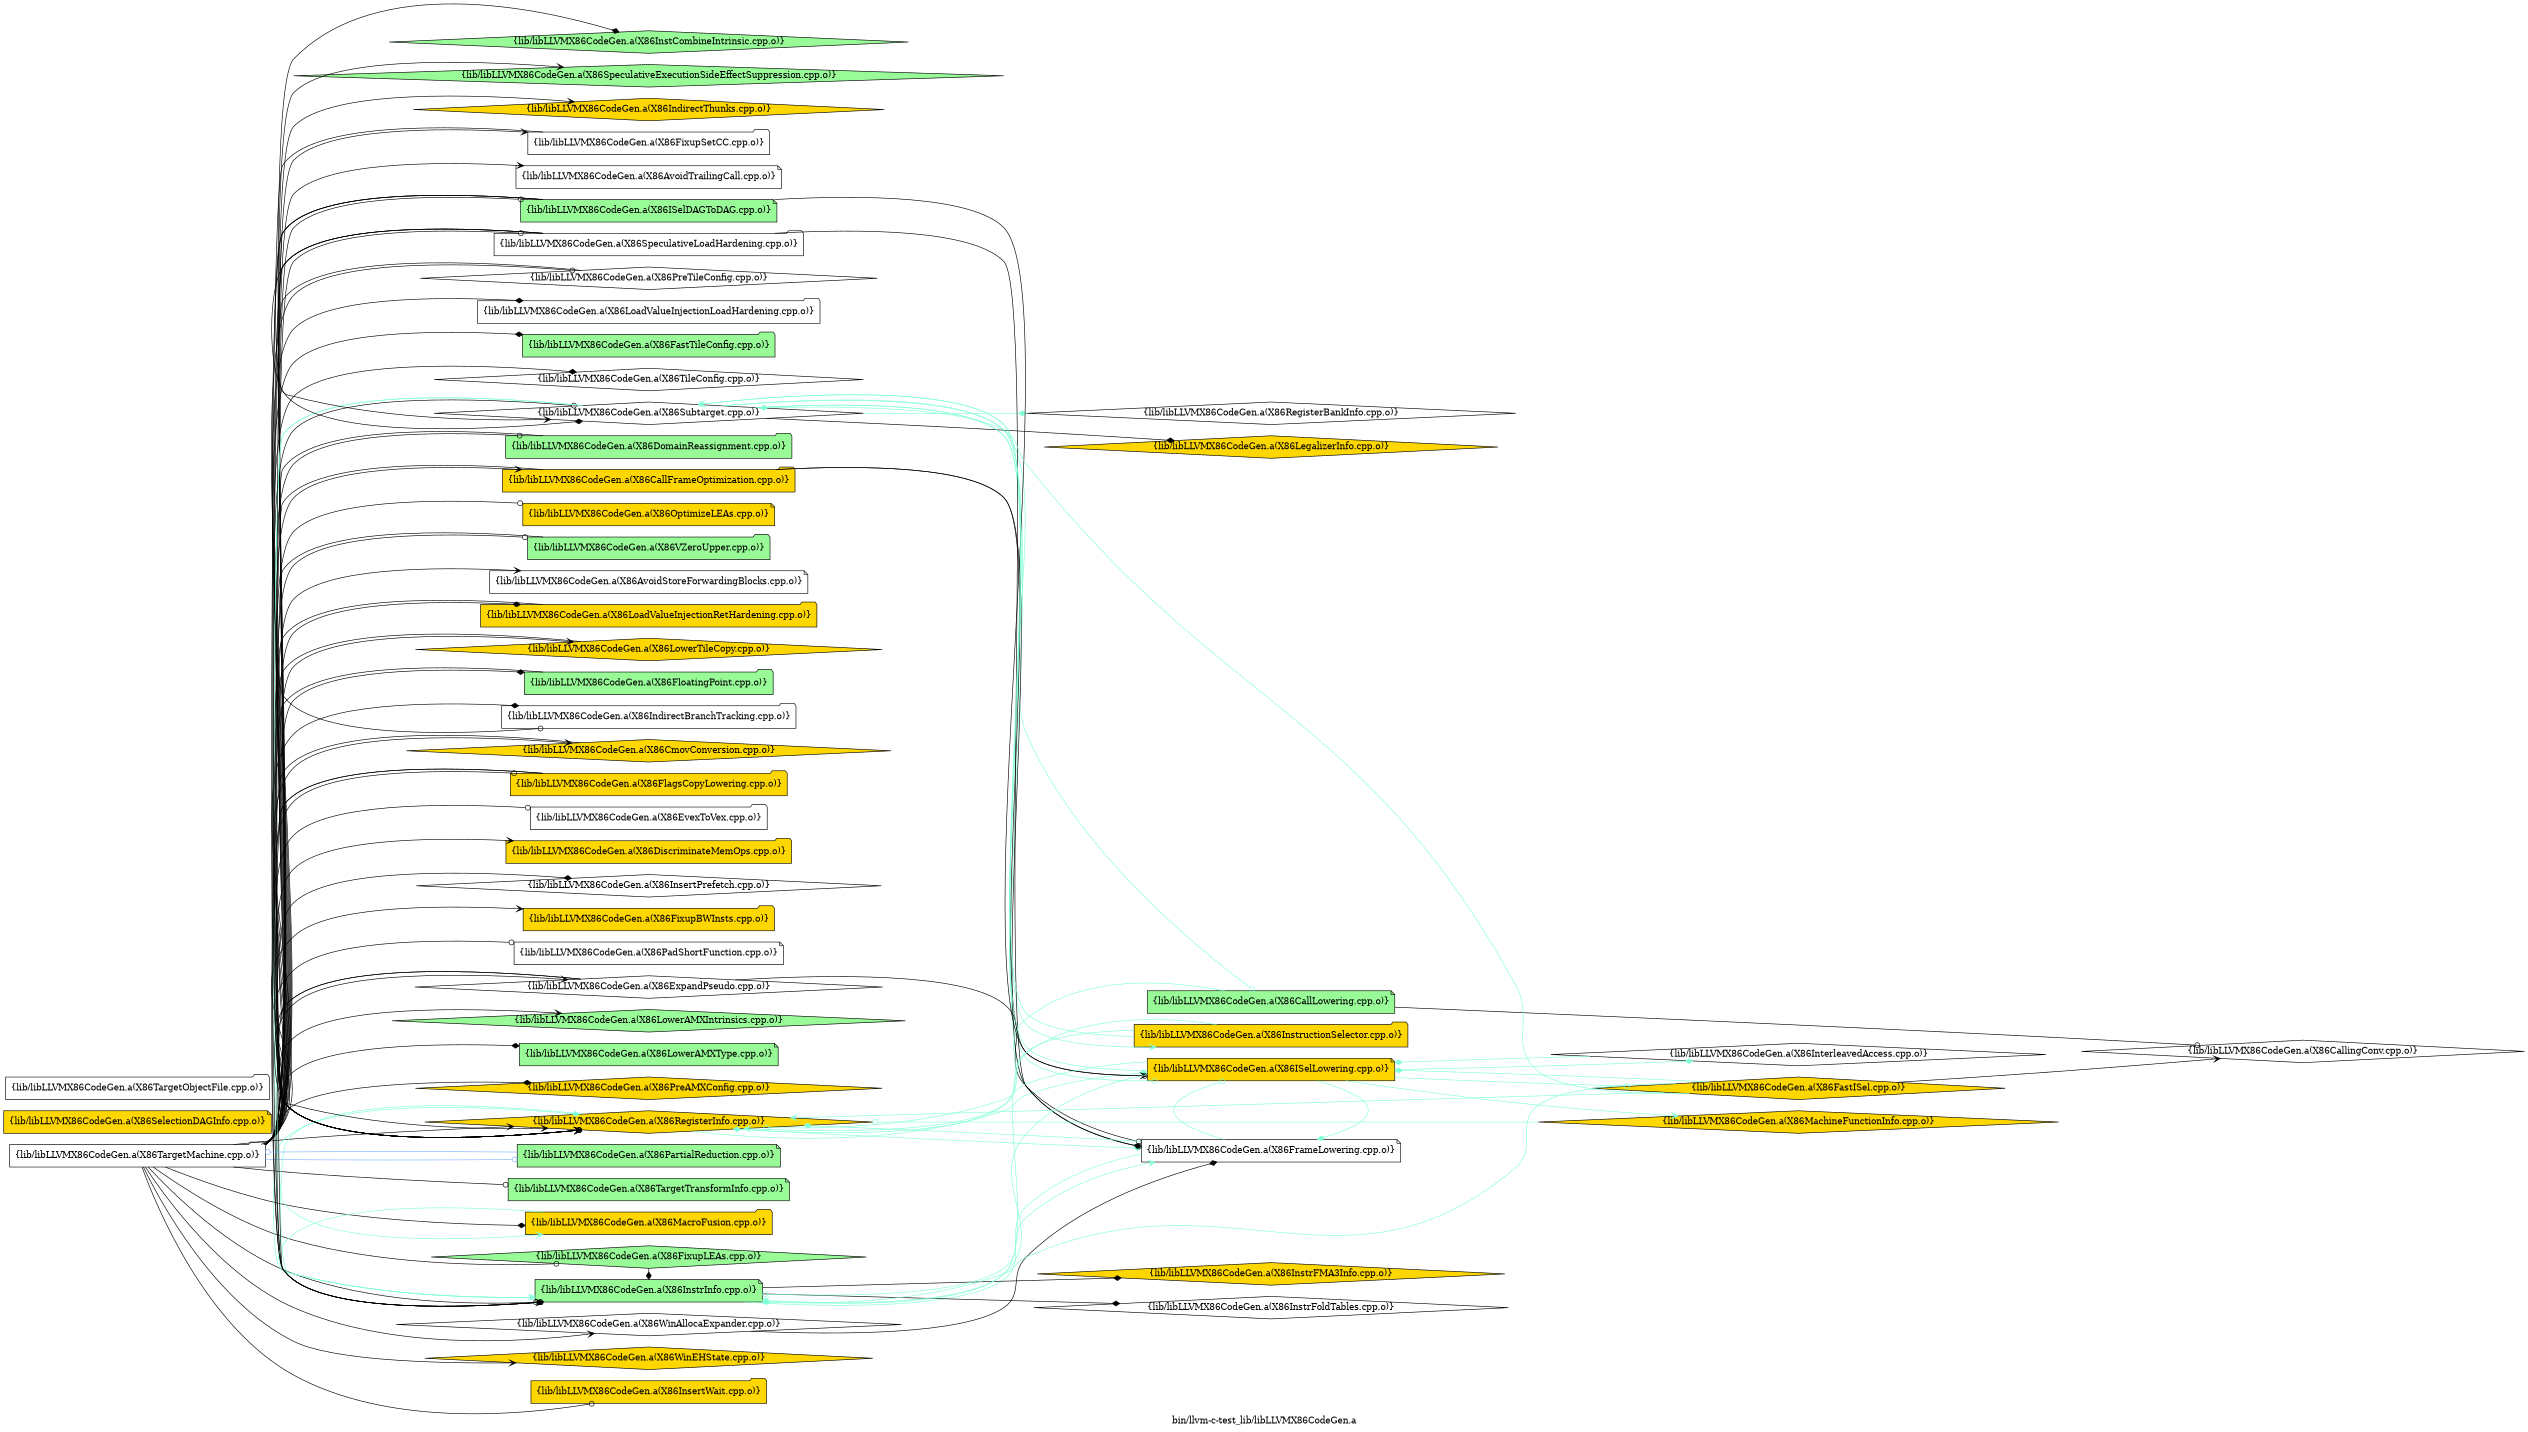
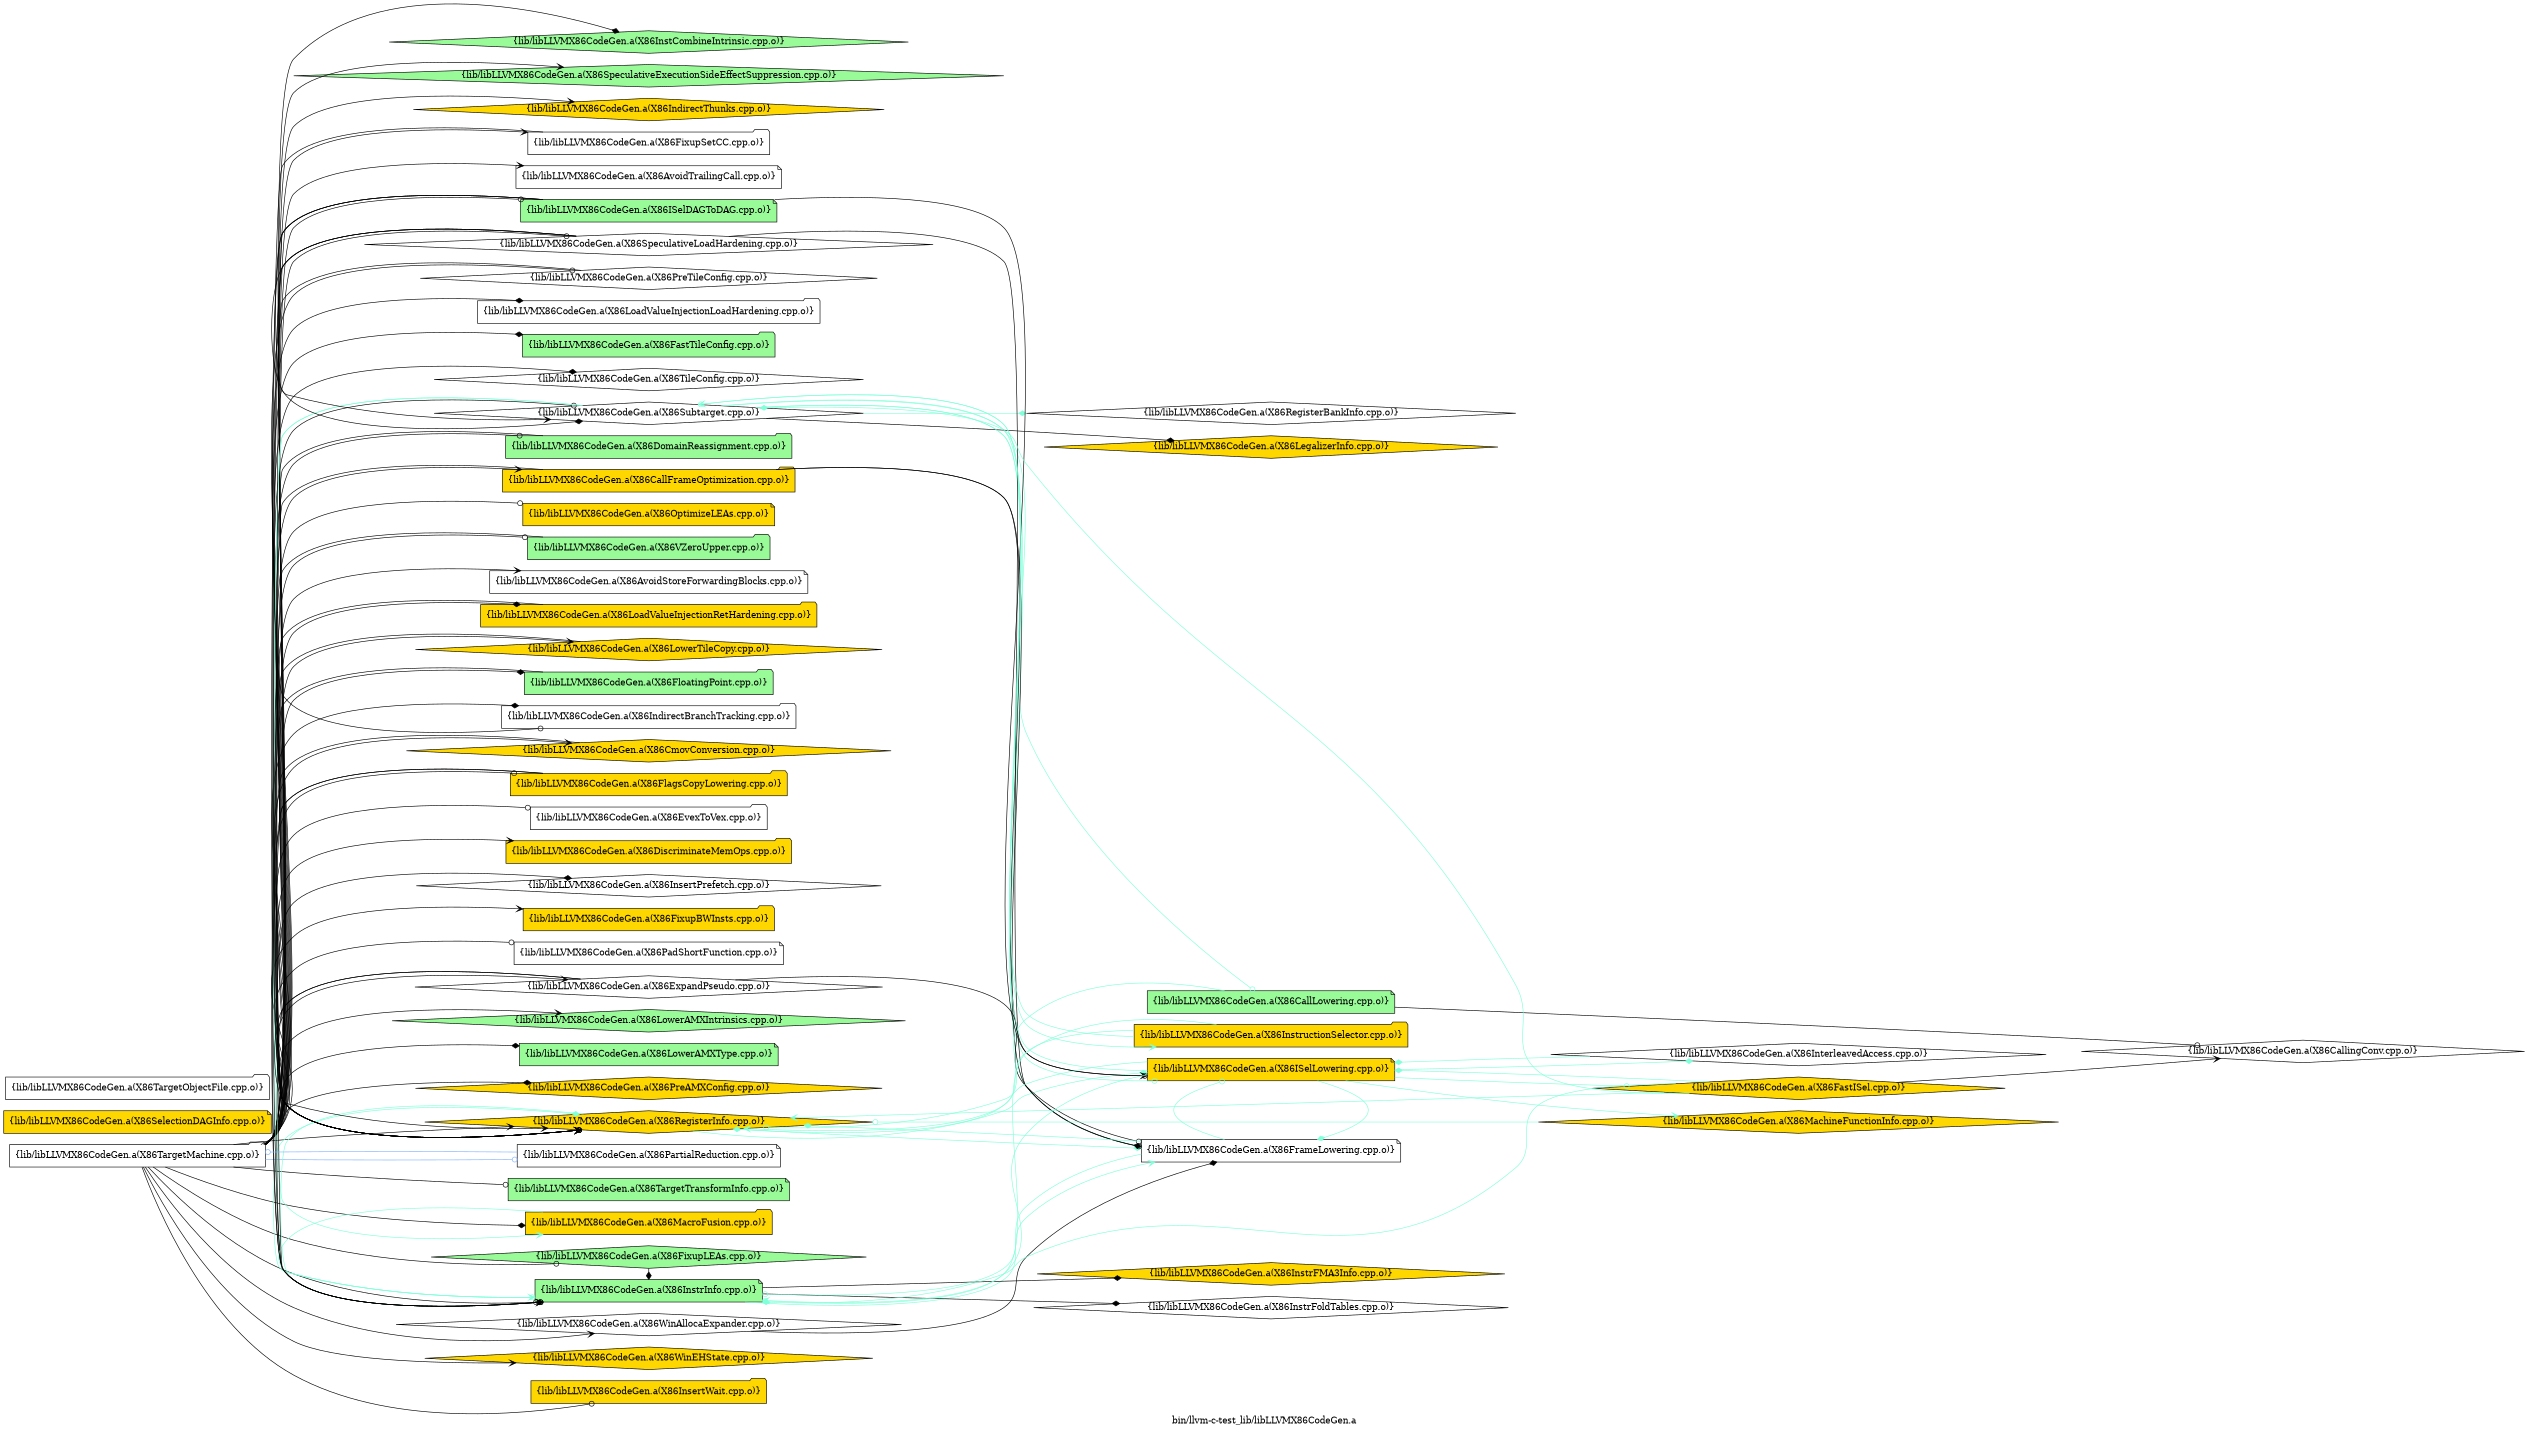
(649, 245) -> (649, 245)
(649, 1156) -> (649, 1156)
